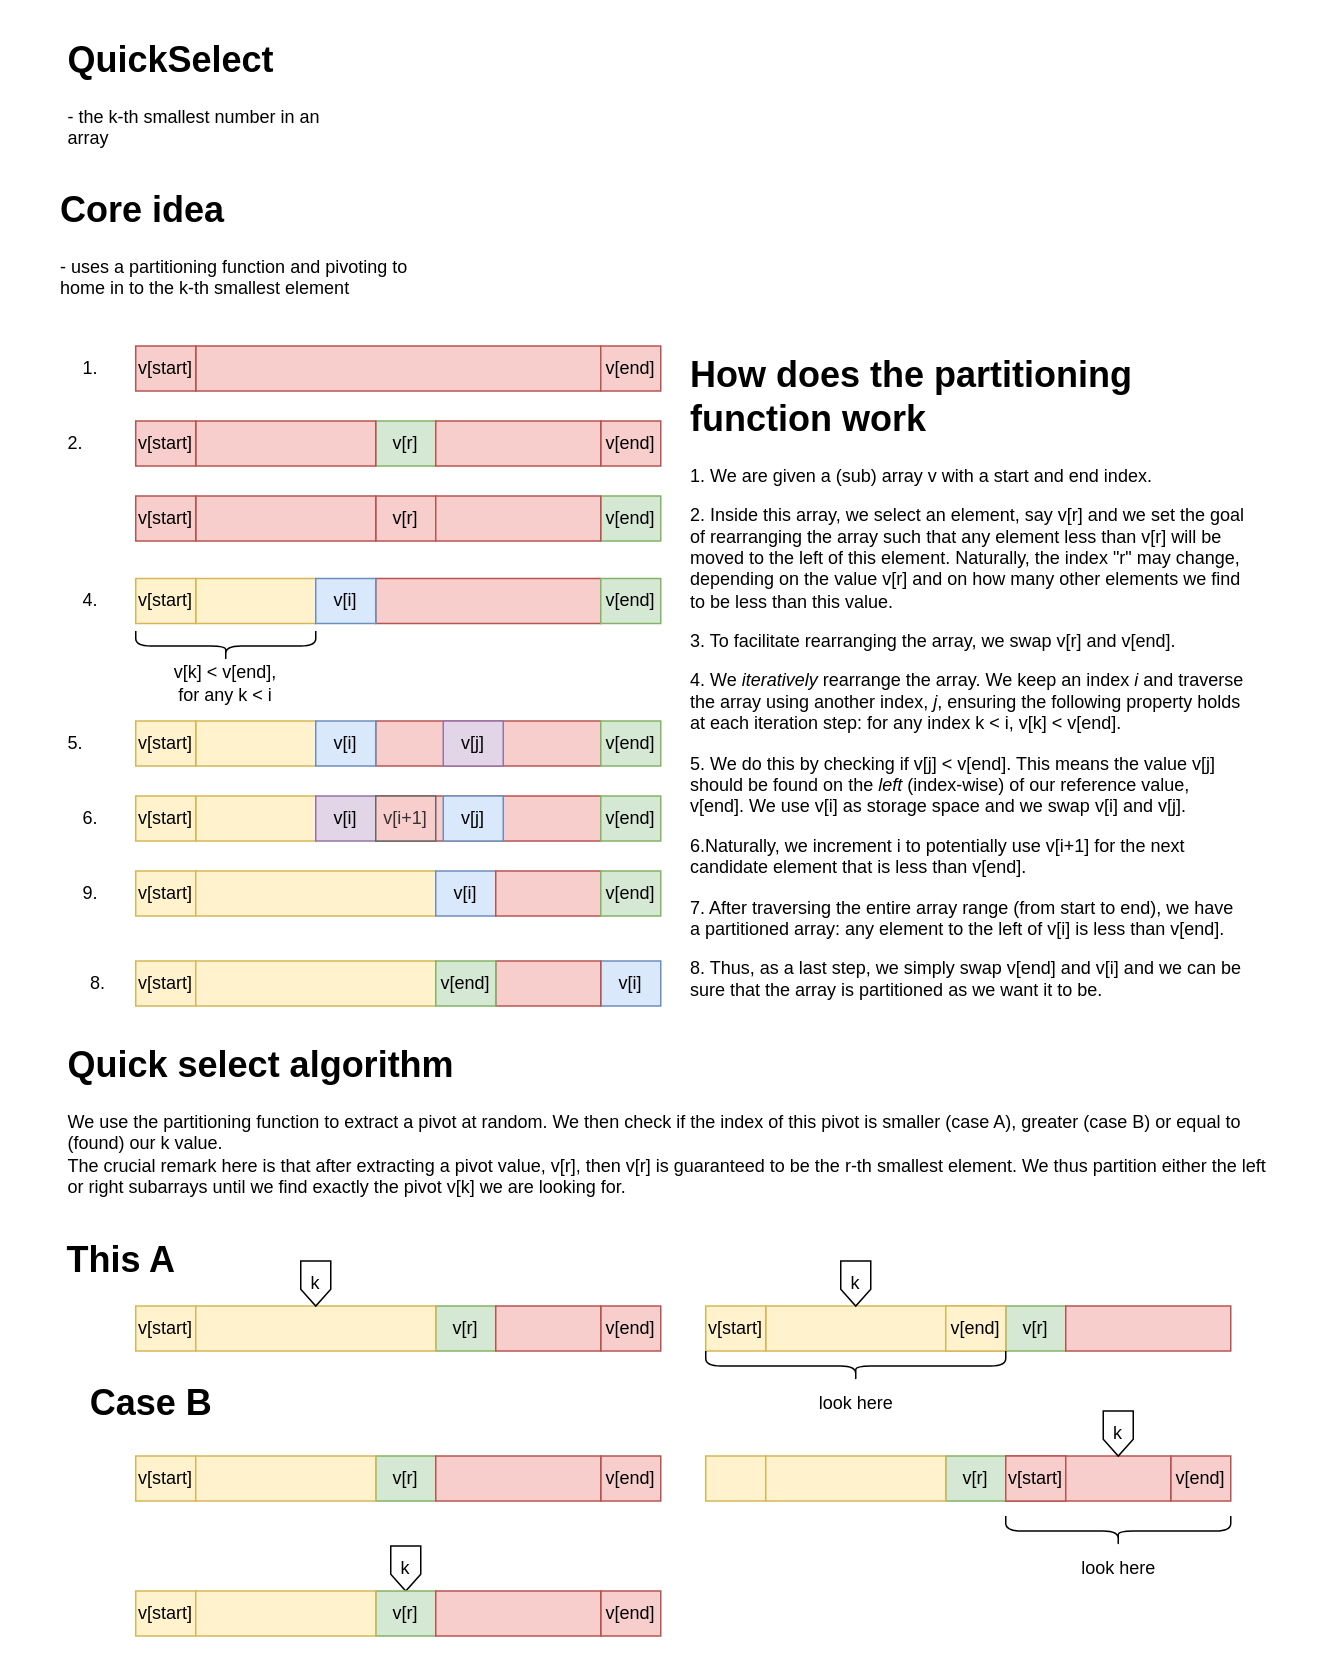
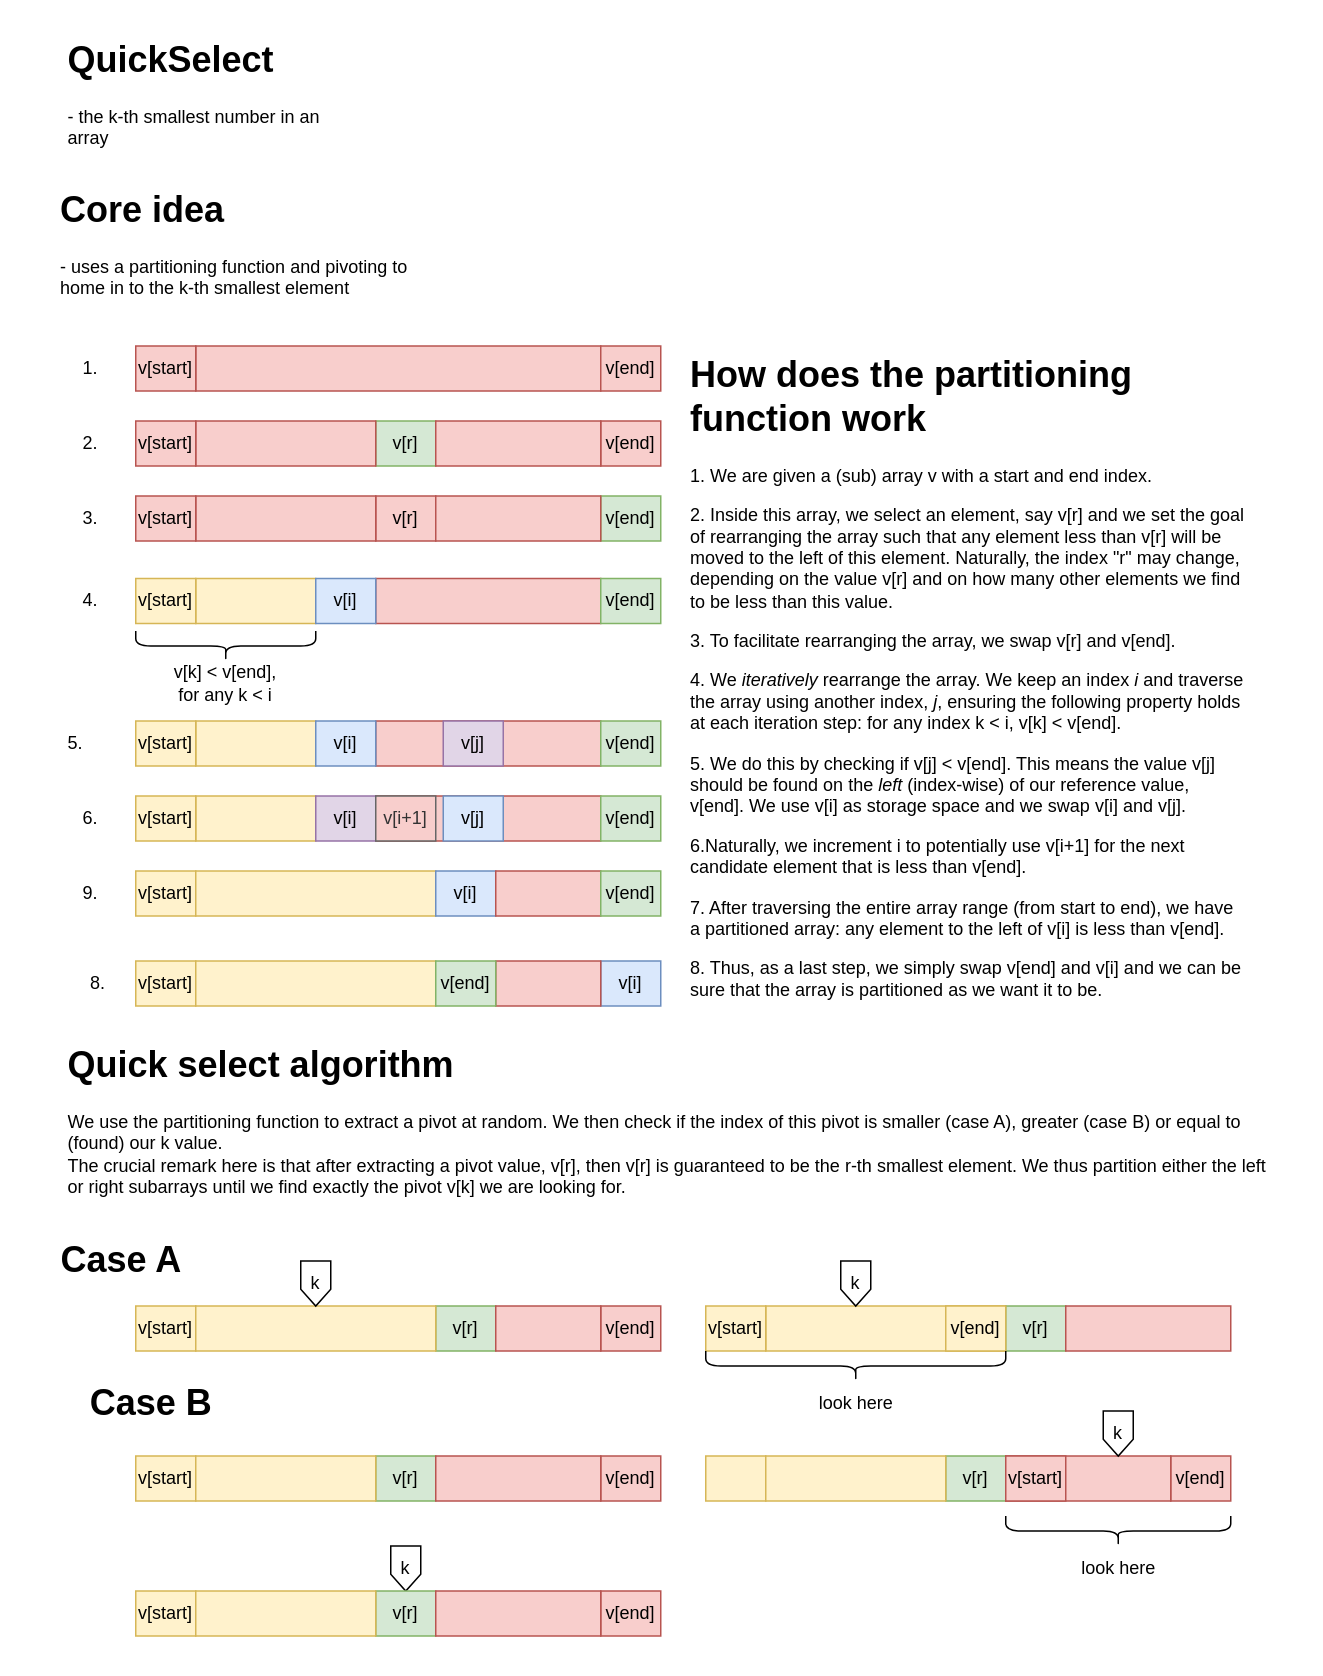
(76, 443) -> (91, 443)
none -> (91, 518)
(122, 1261) -> (122, 1261)
